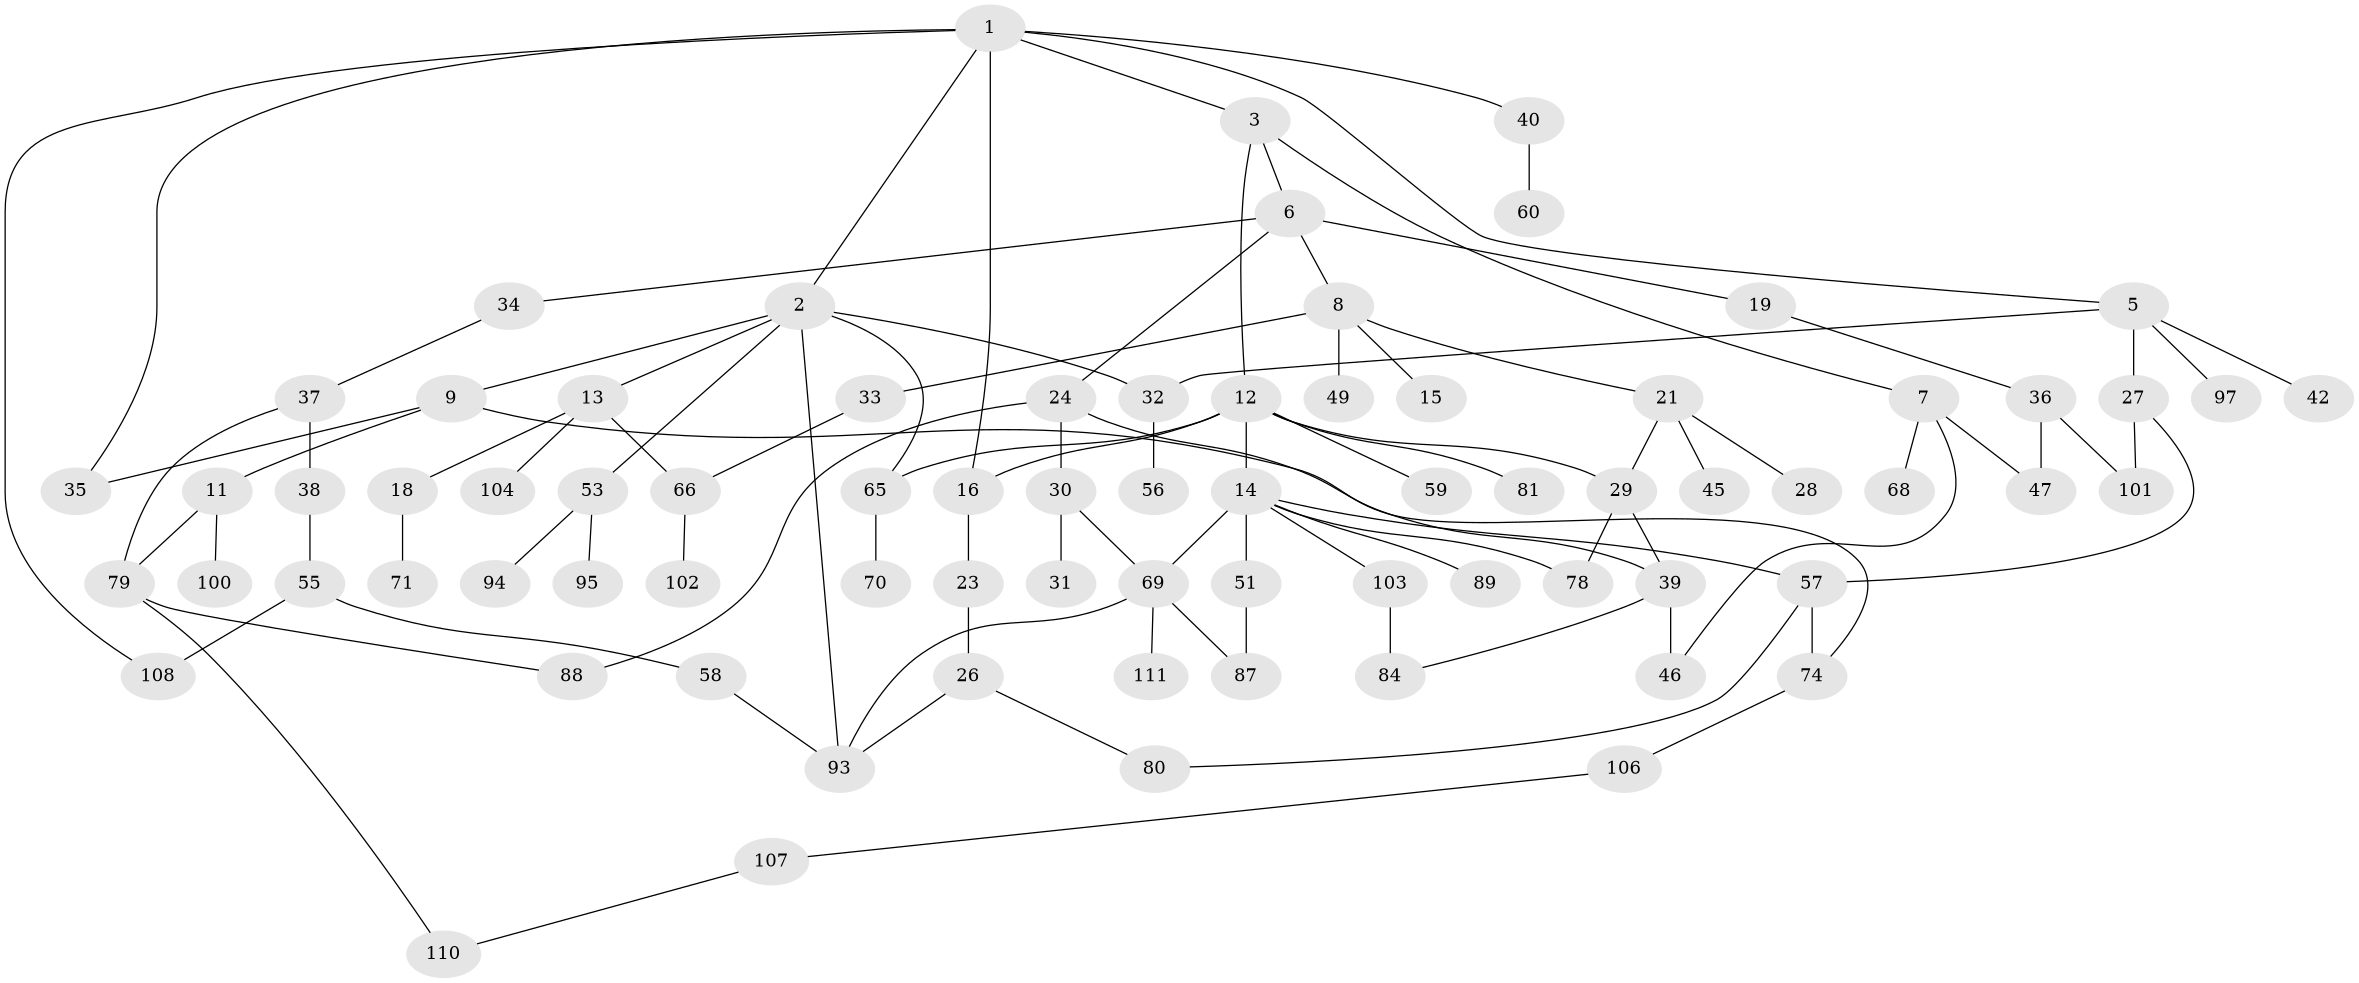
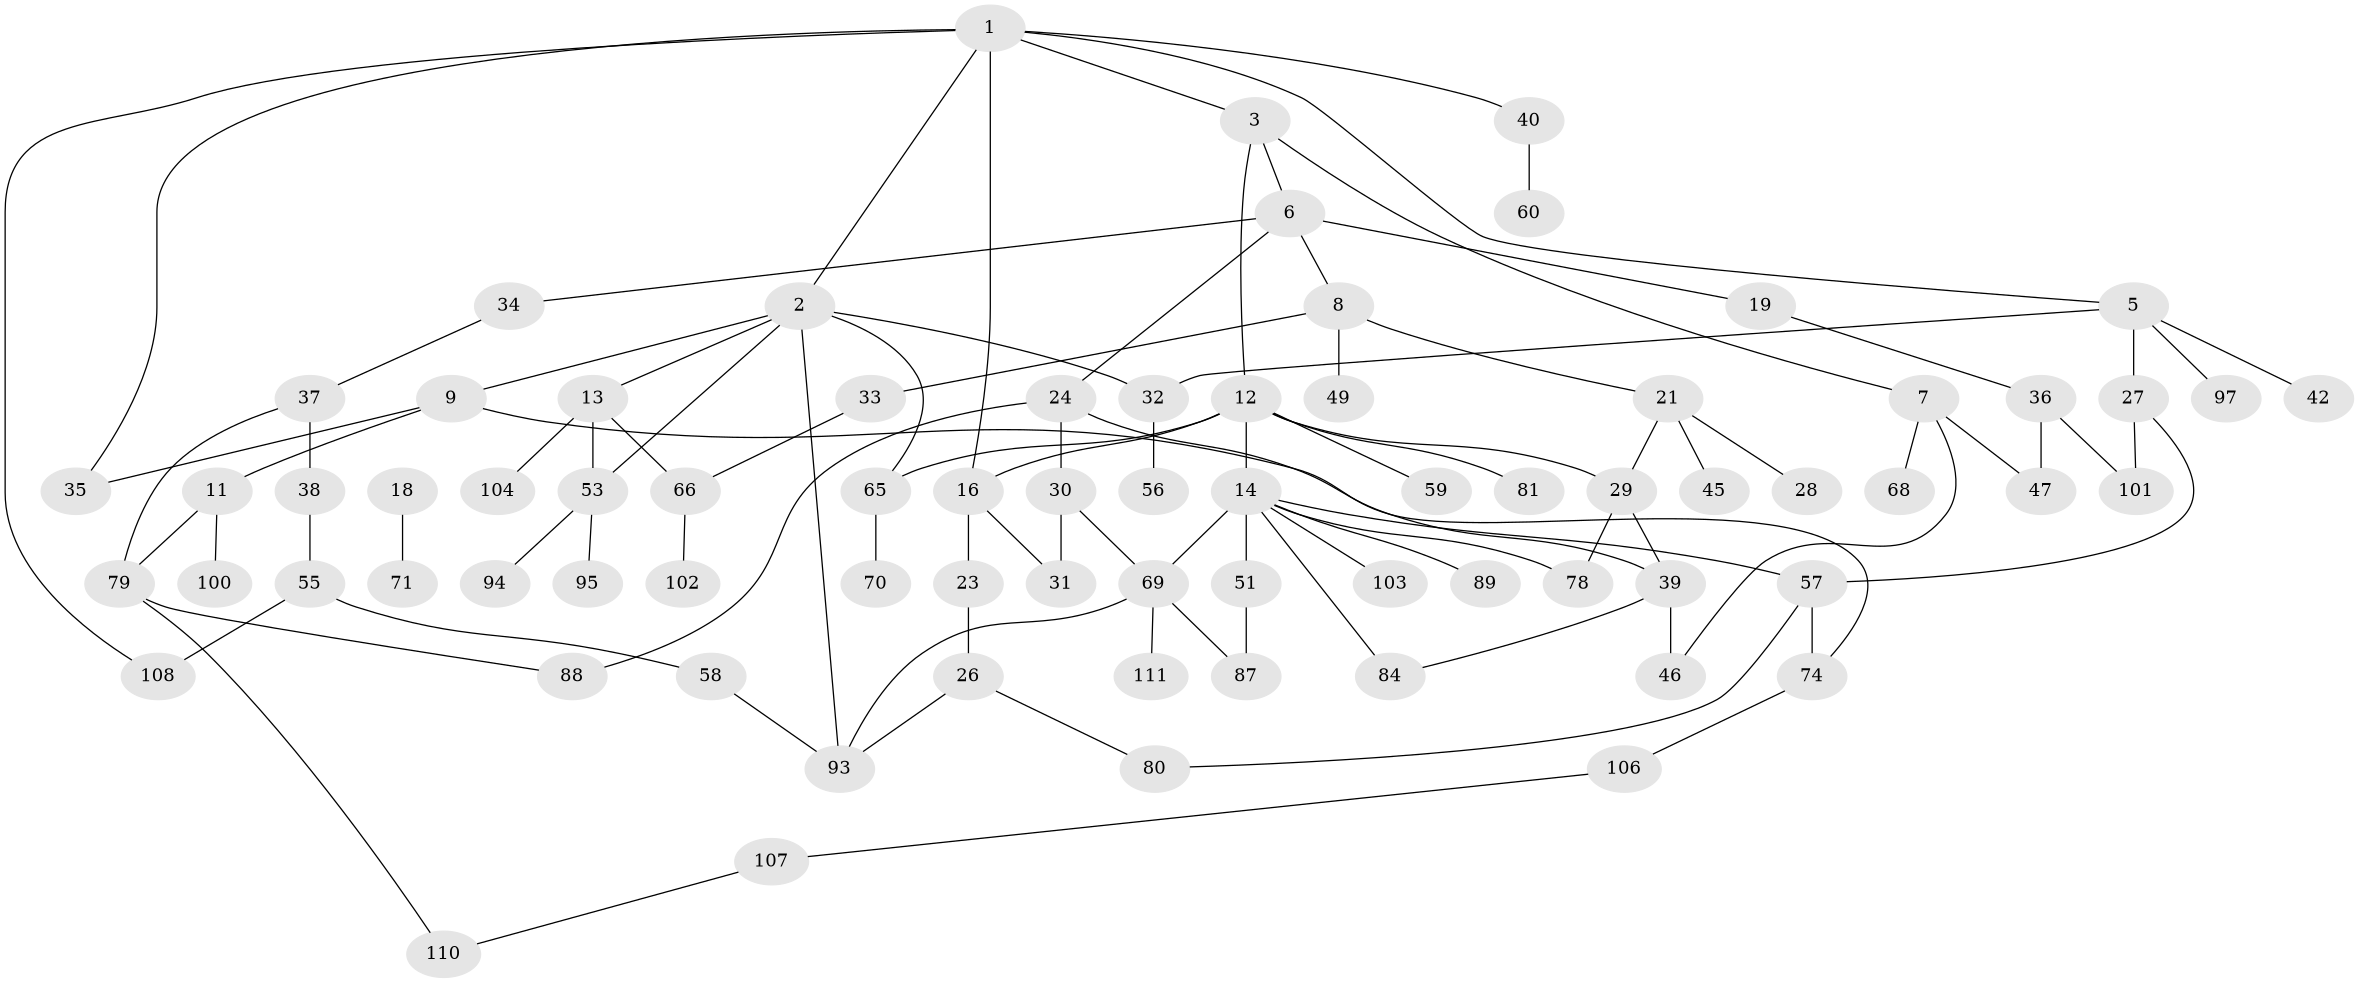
(1431, 399) -> none
(498, 445) -> (593, 445)
none -> (1015, 537)
(1390, 630) -> (1318, 584)
